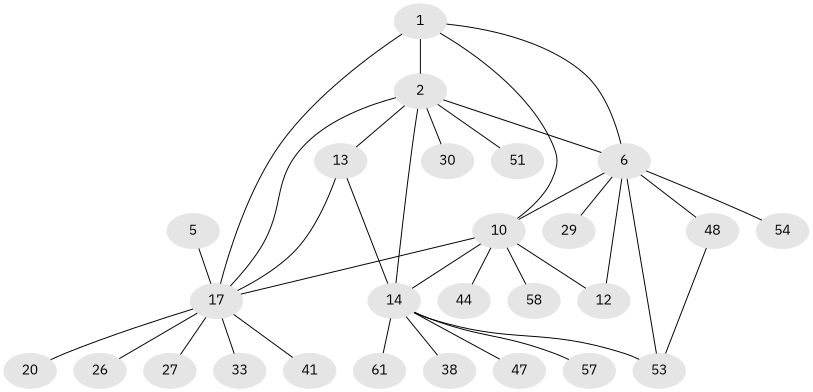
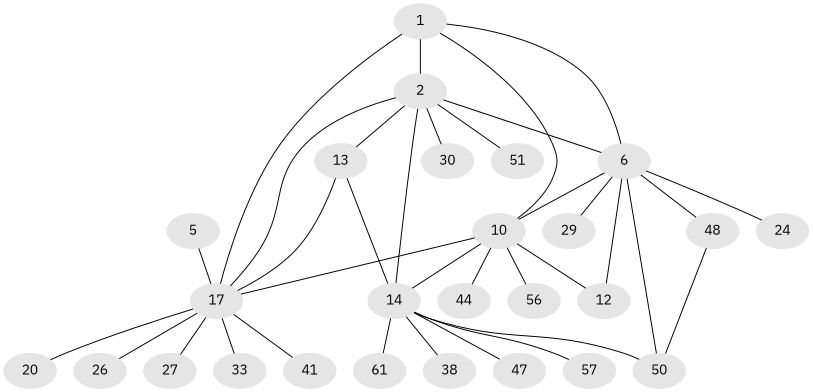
(782, 231) -> (782, 231)
(534, 301) -> (534, 301)
(659, 371) -> (659, 371)
